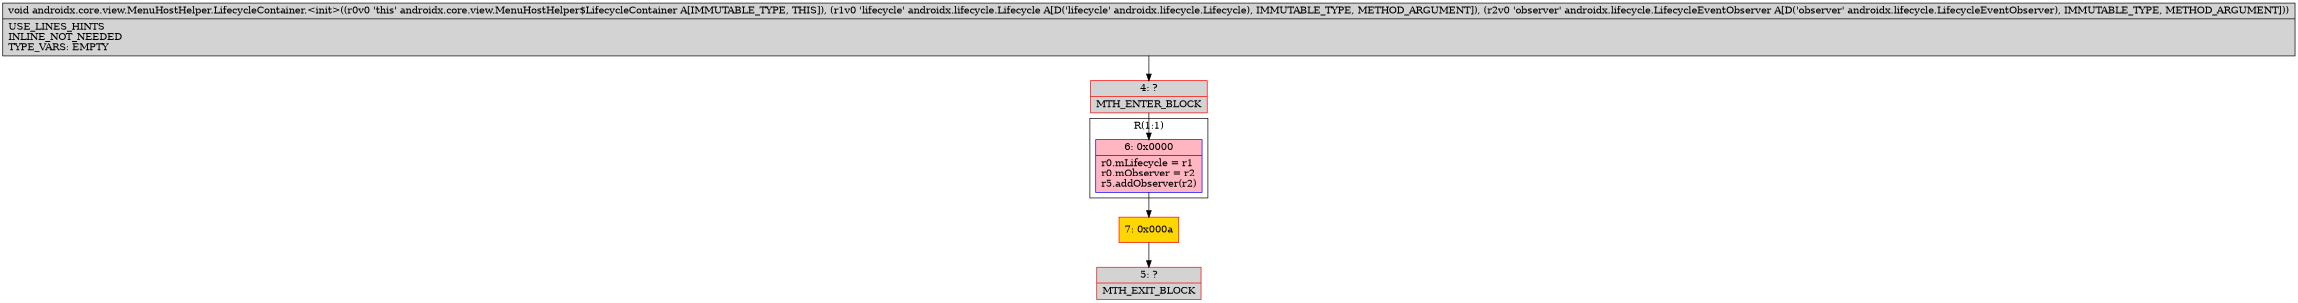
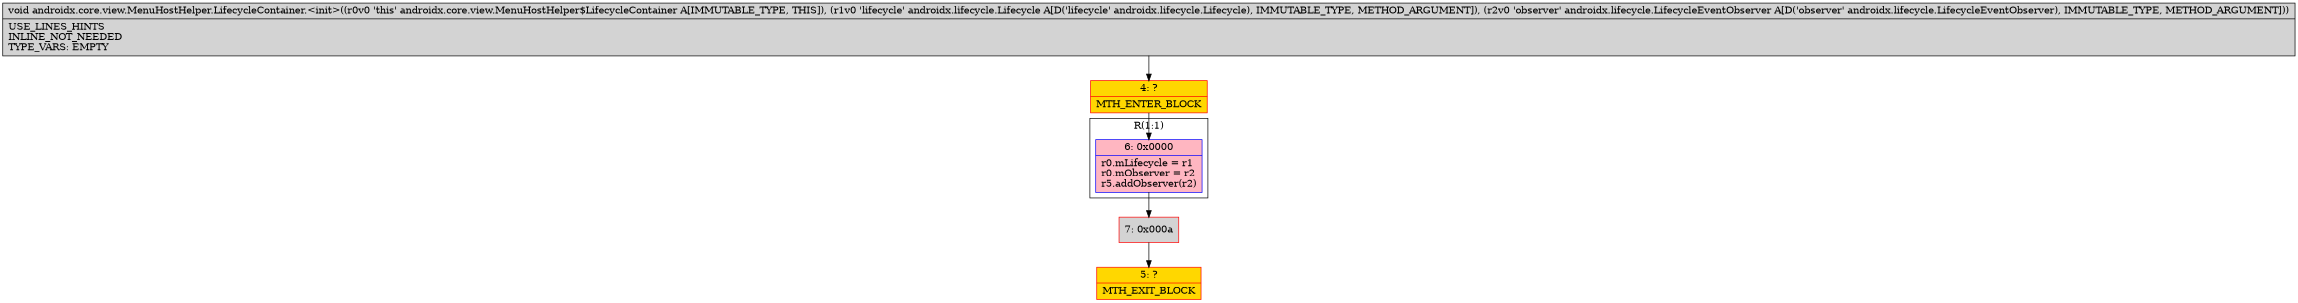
(1149, 97) -> (1149, 97)
(1149, 230) -> (1149, 230)
(1149, 283) -> (1149, 283)
